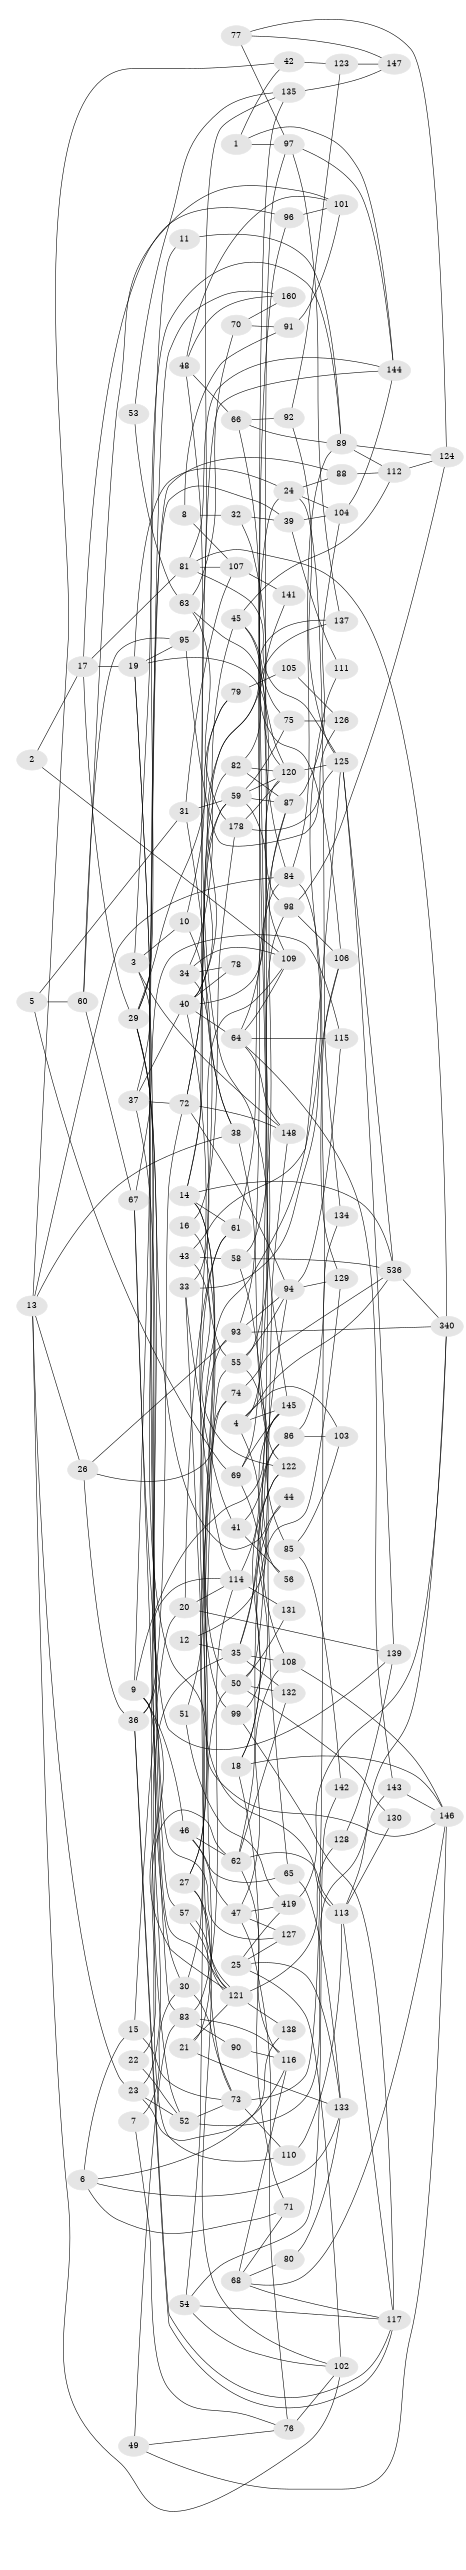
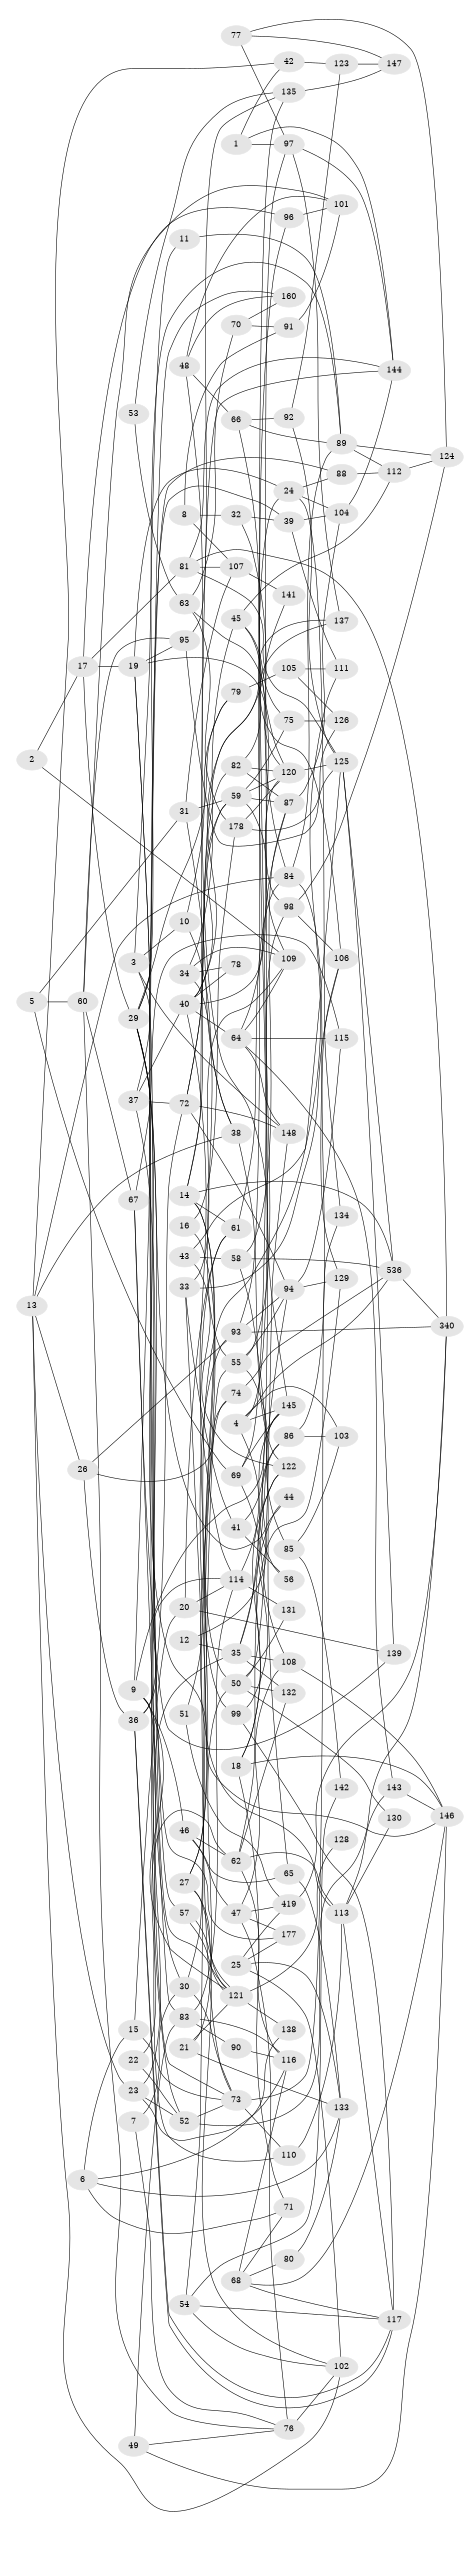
none -> (315, 669)
none -> (151, 1577)
(374, 1749) -> none
none -> (100, 1773)
(289, 1935) -> (289, 1935)
